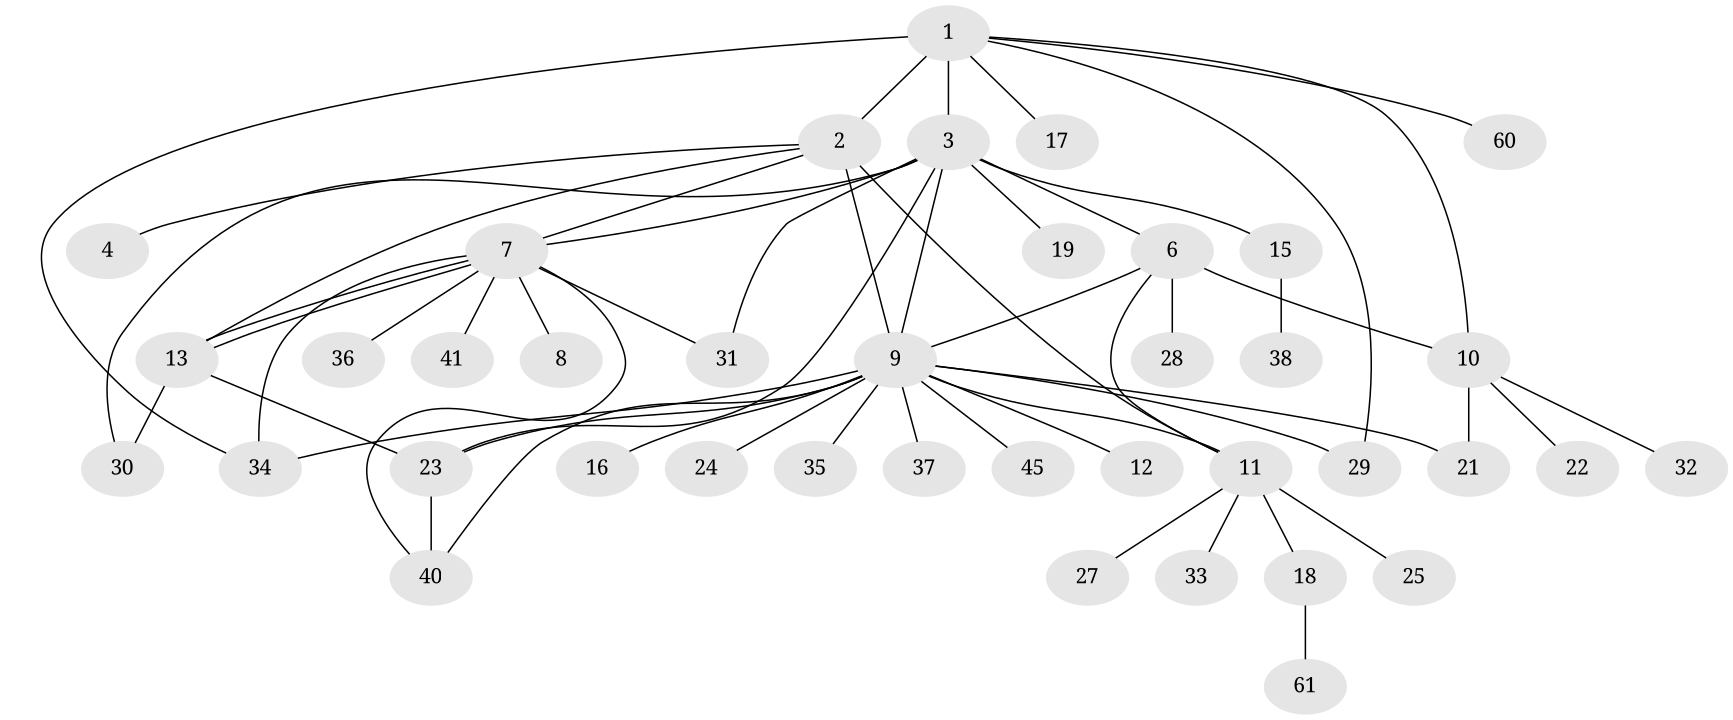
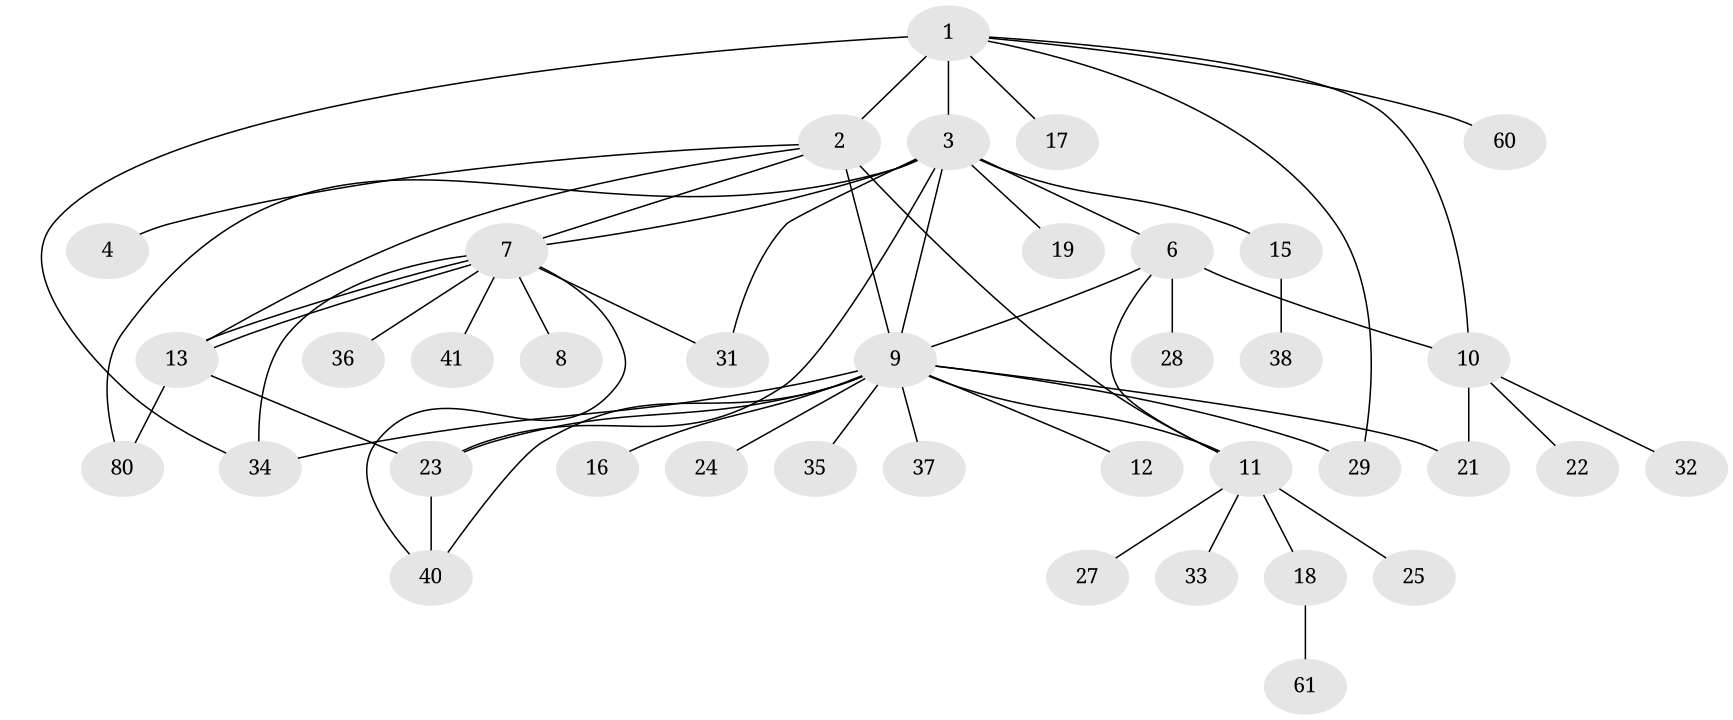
(123, 469) -> (123, 469)
(1033, 469) -> none
